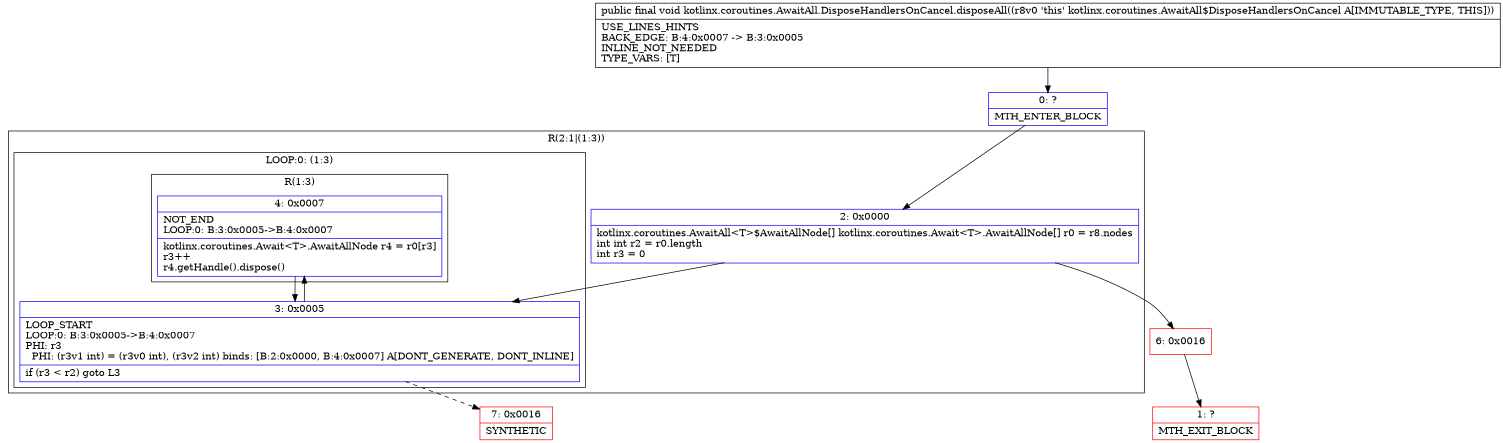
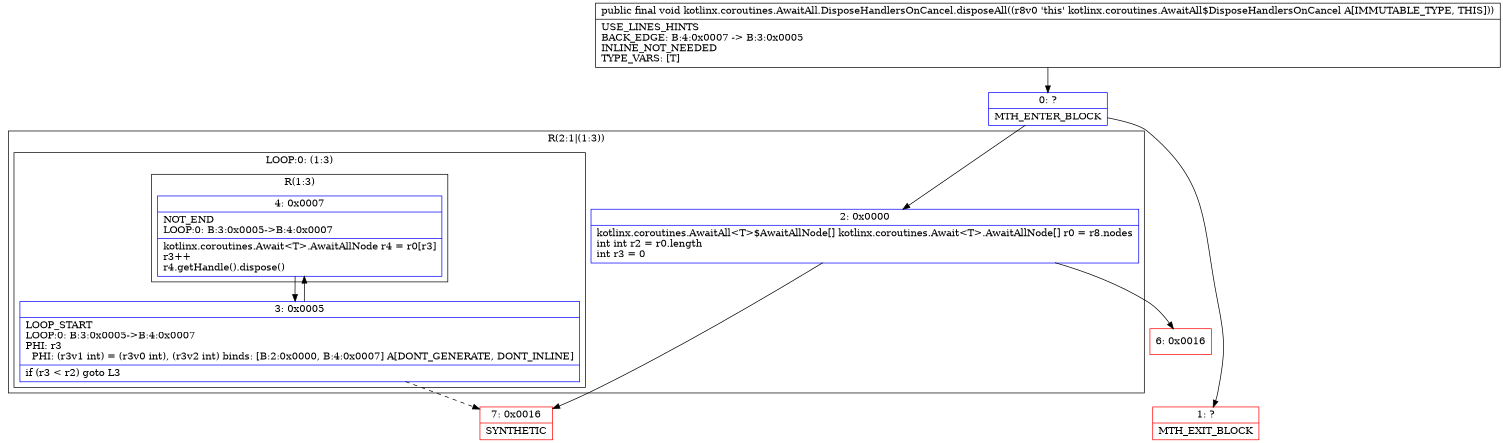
(622, 282) -> (693, 338)
(1192, 377) -> (1207, 236)
